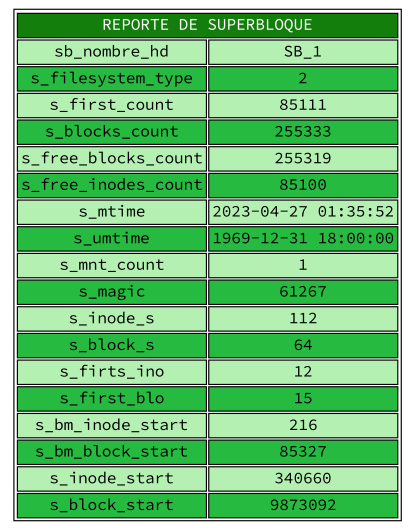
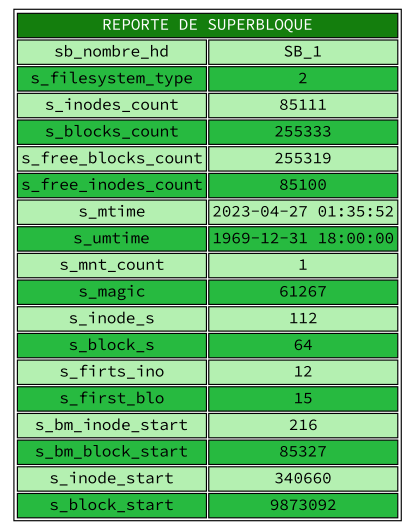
(112, 105) -> (112, 105)
